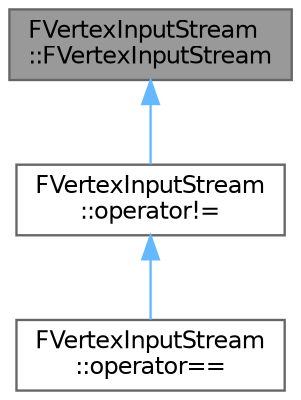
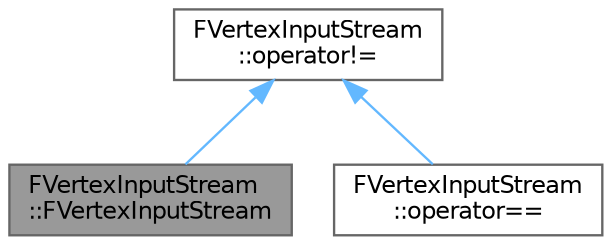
(151, 134) -> (221, 131)
